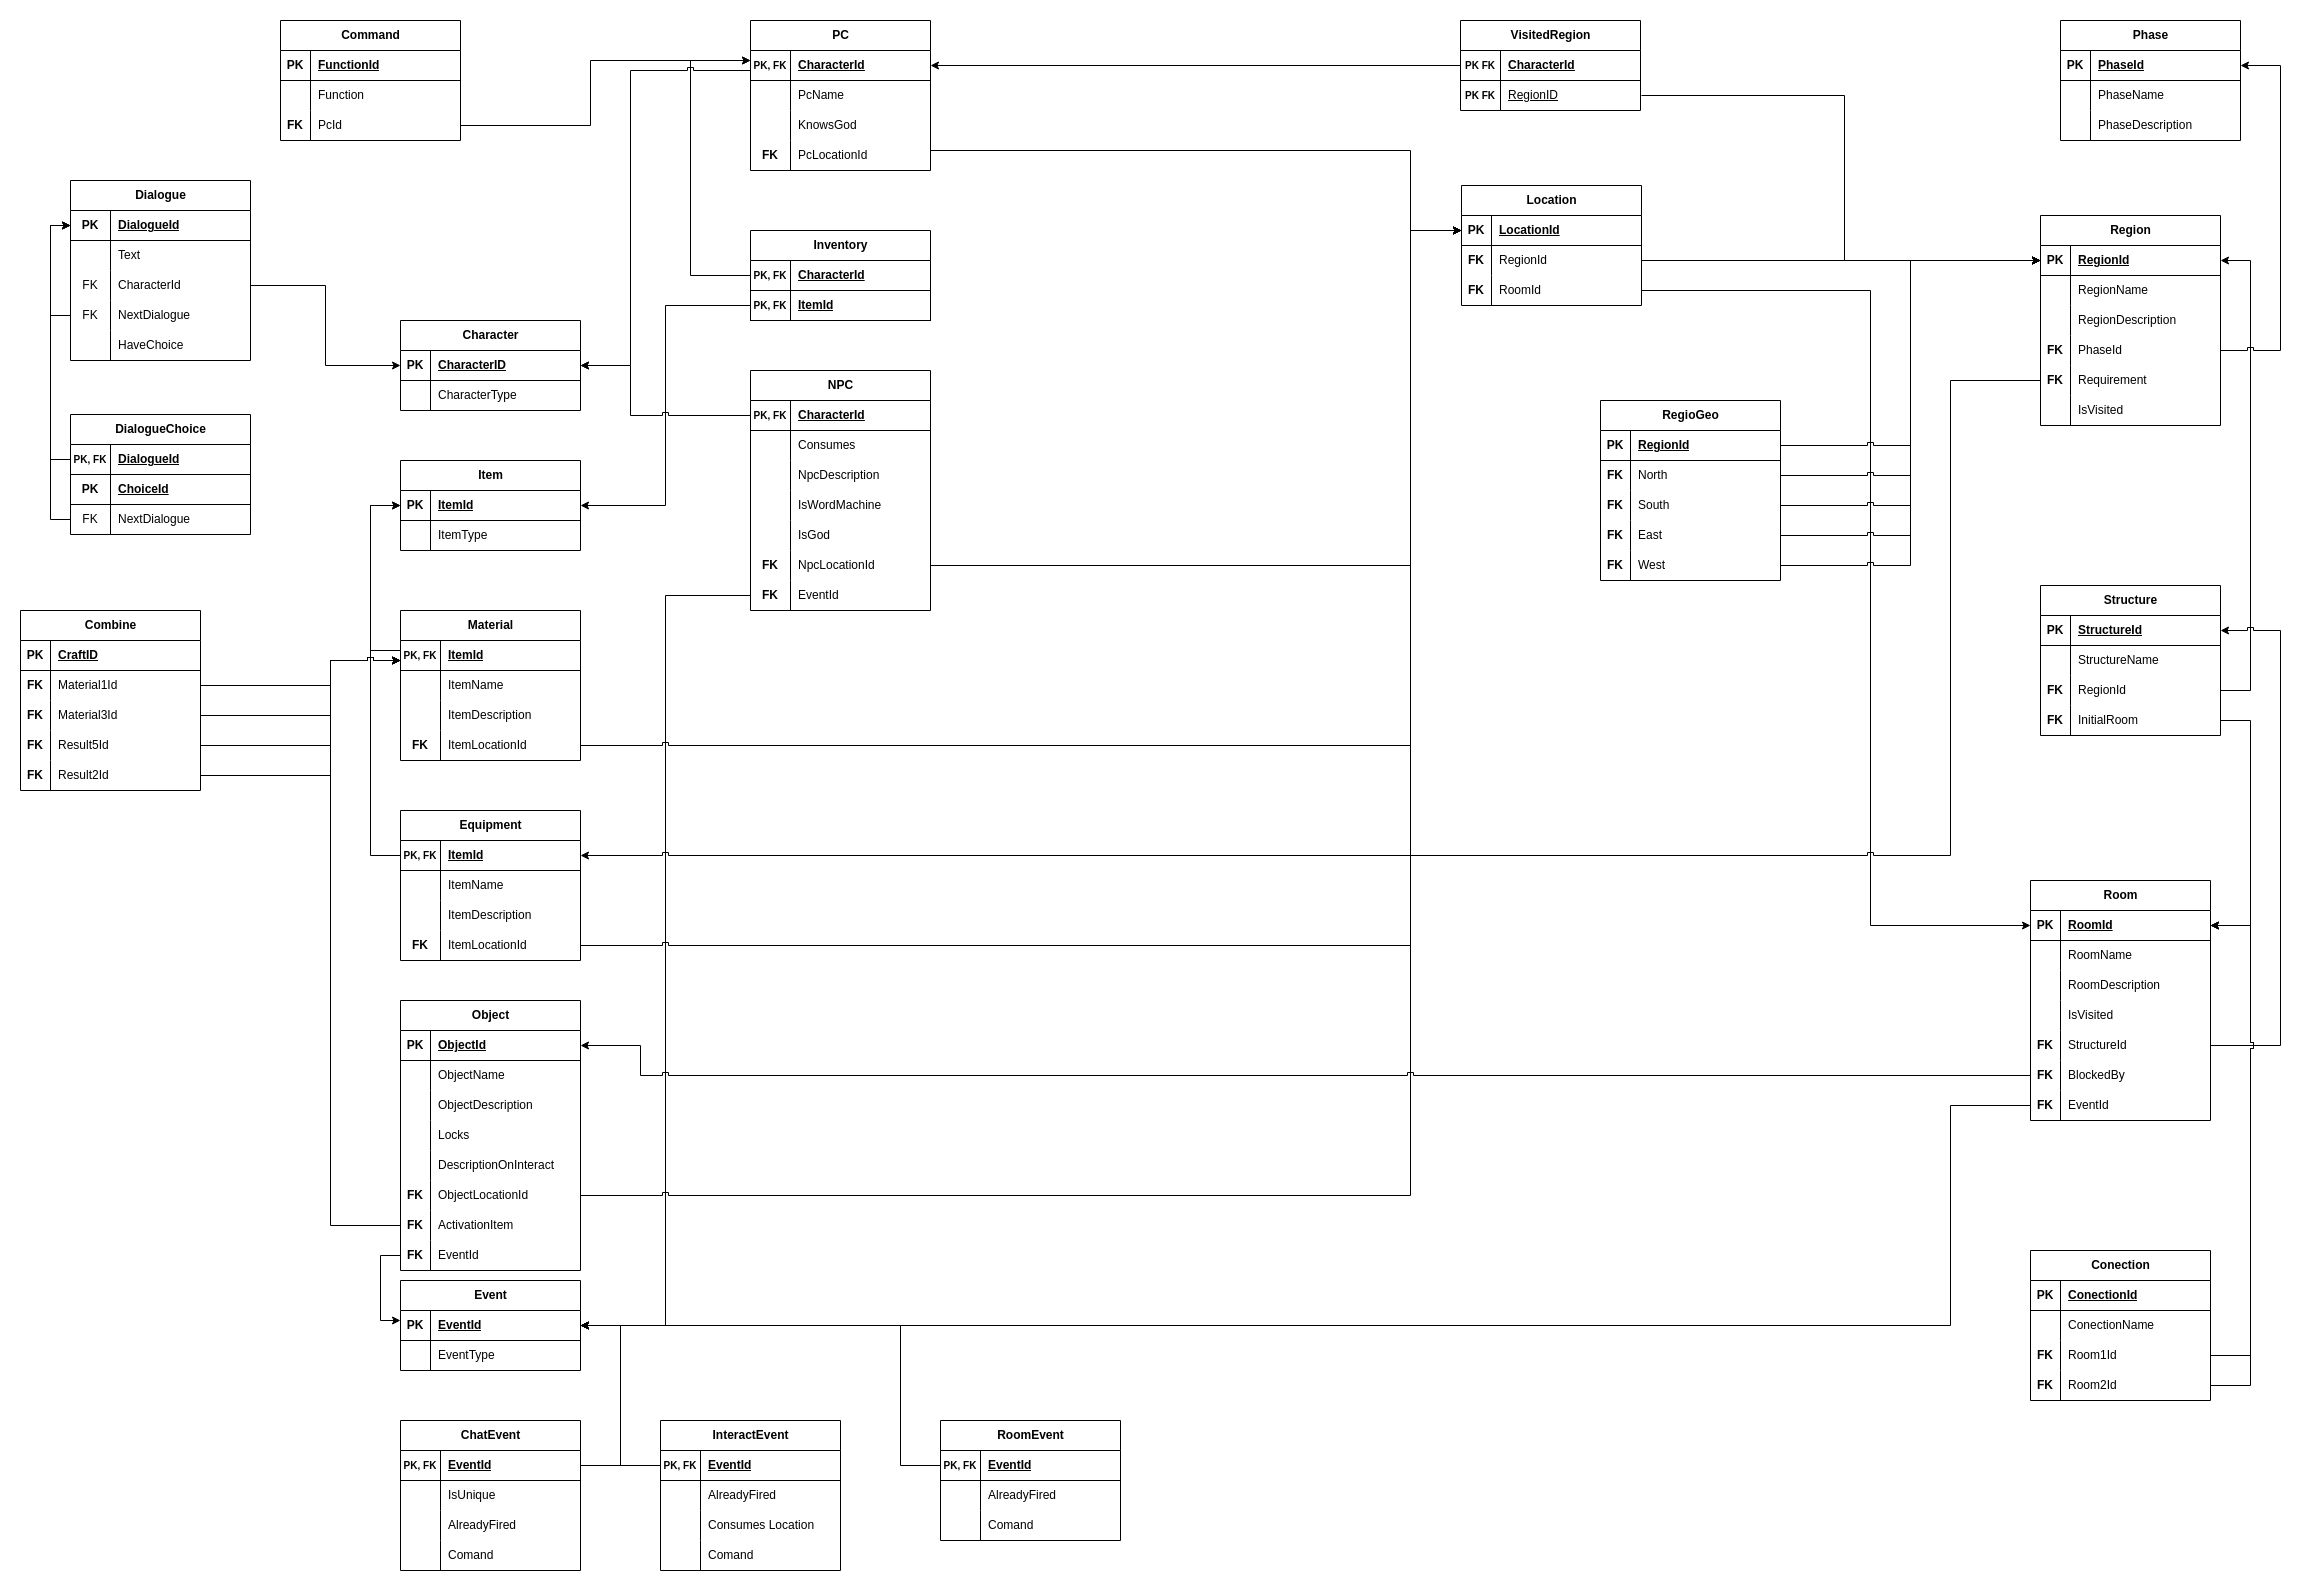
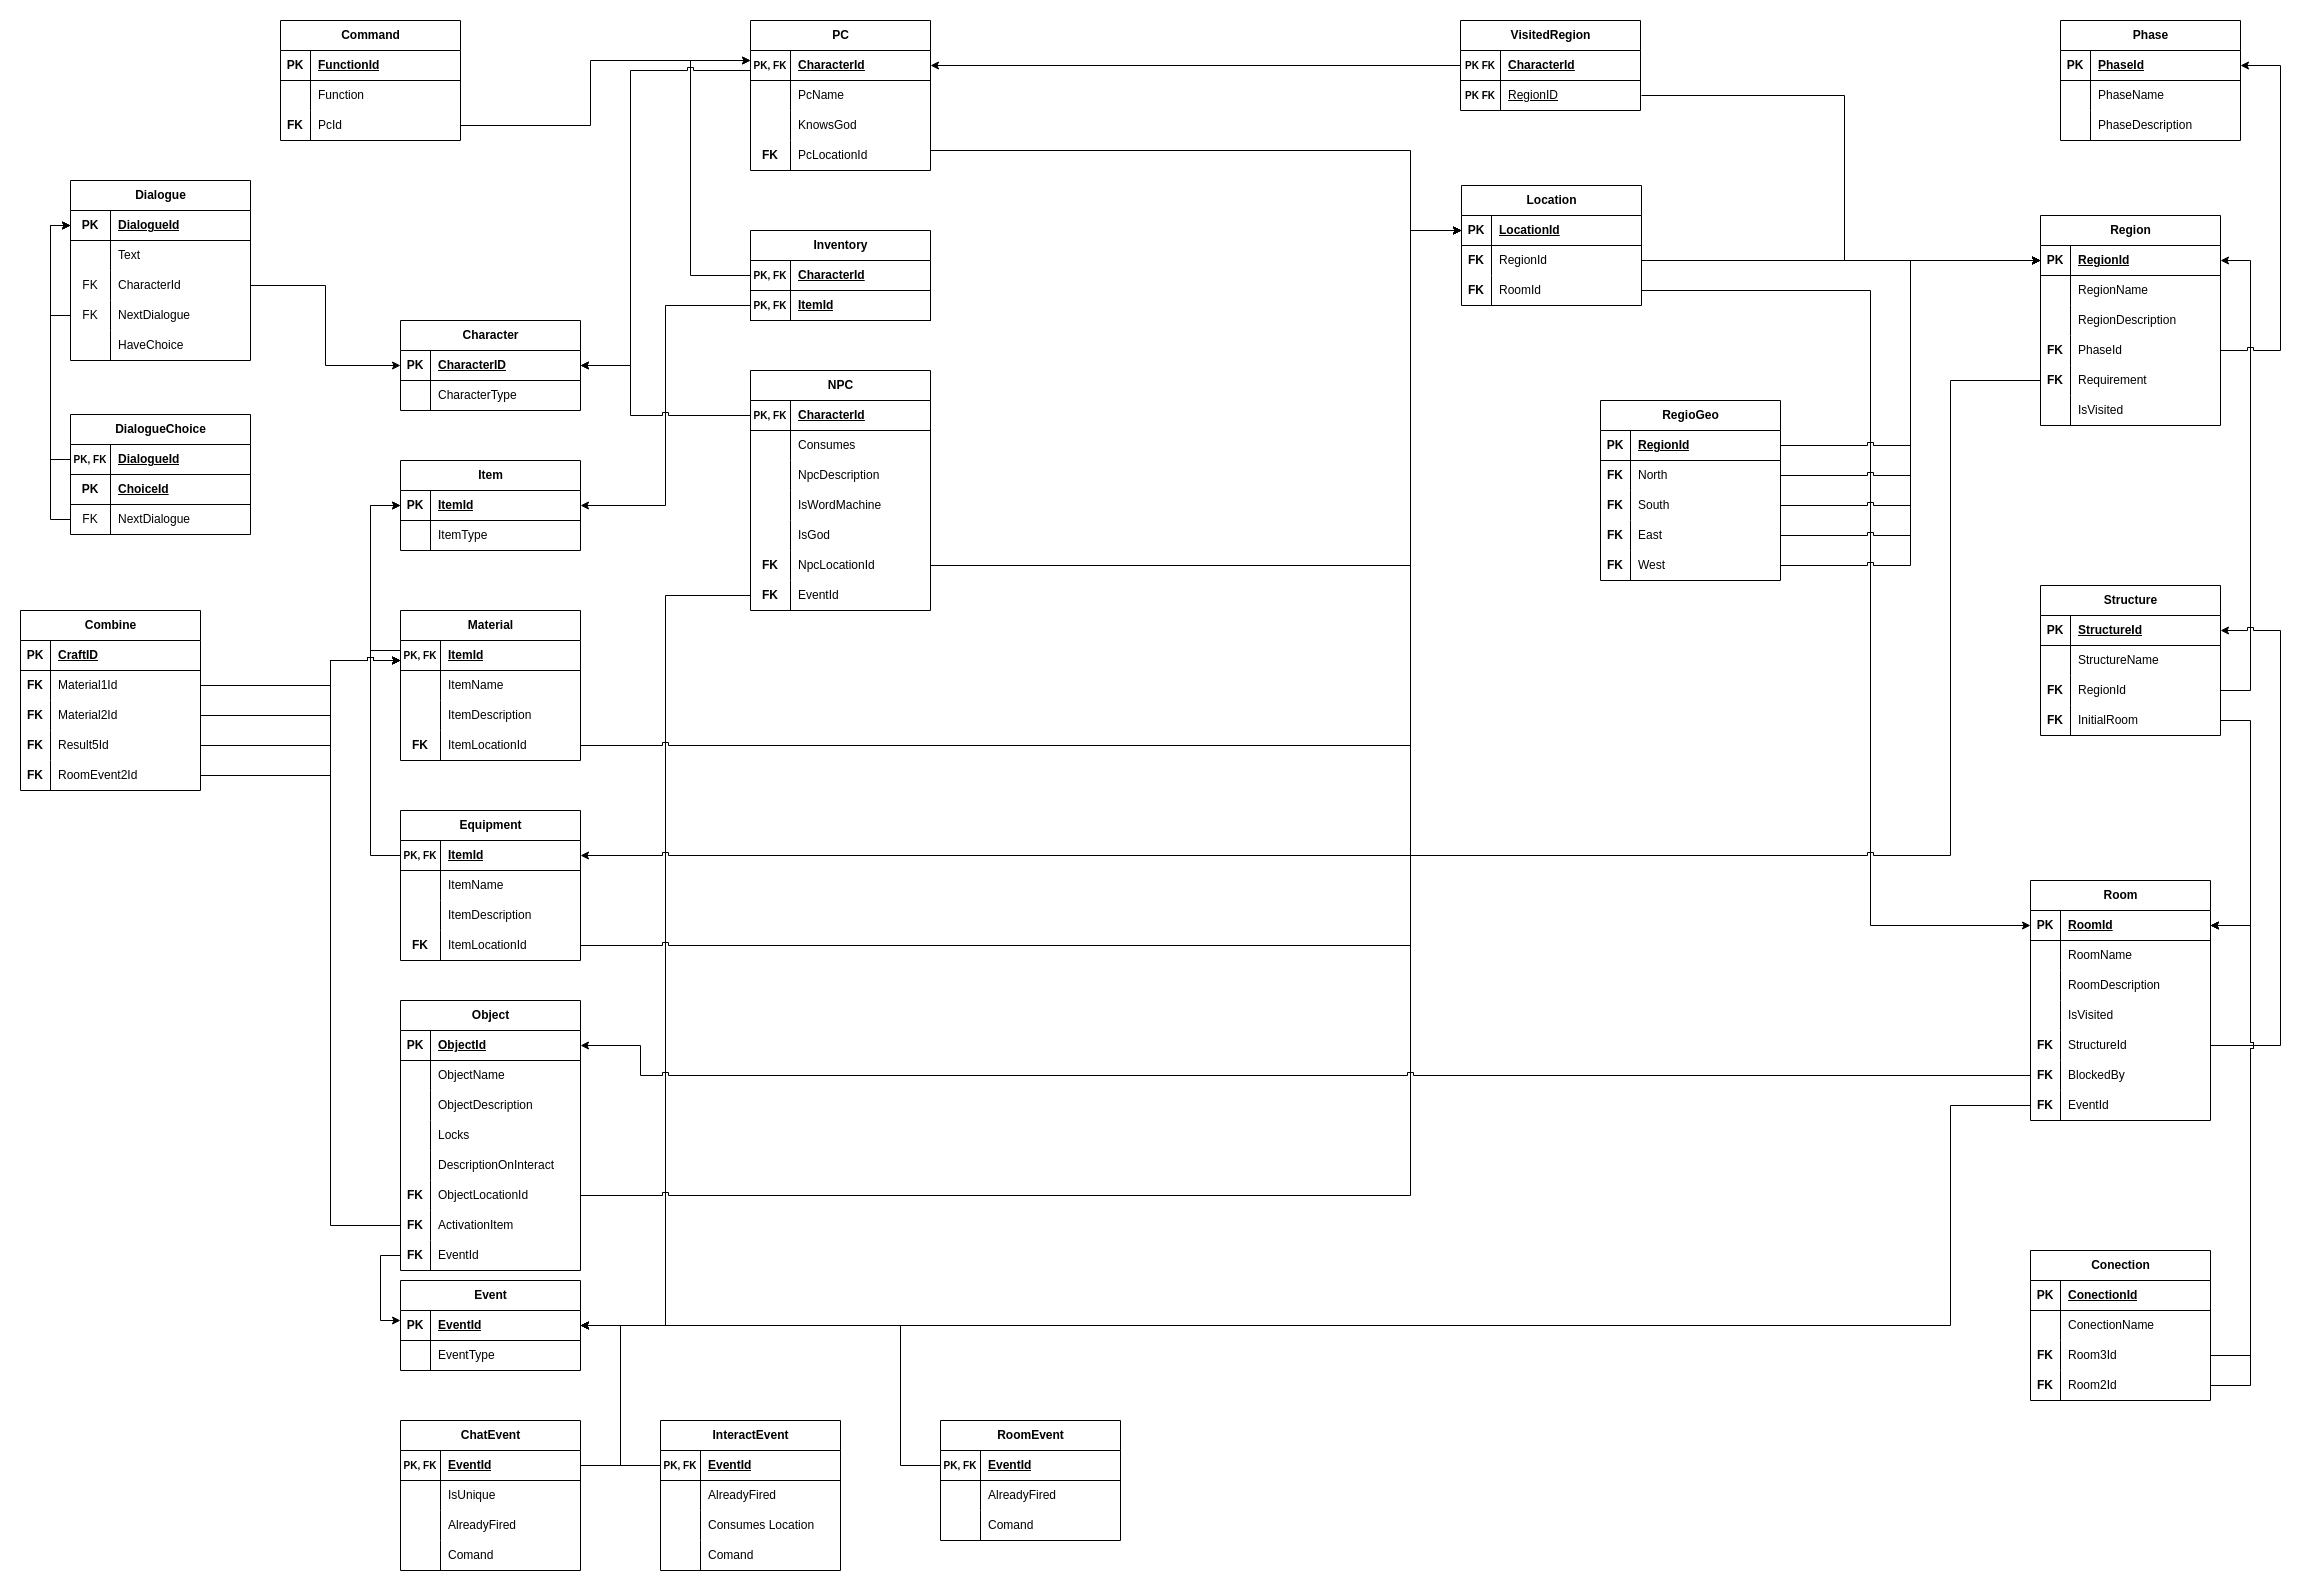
(92, 716) -> (92, 716)
(87, 776) -> (99, 776)
(2092, 1356) -> (2092, 1356)
